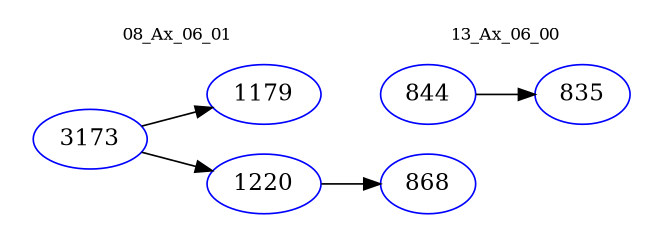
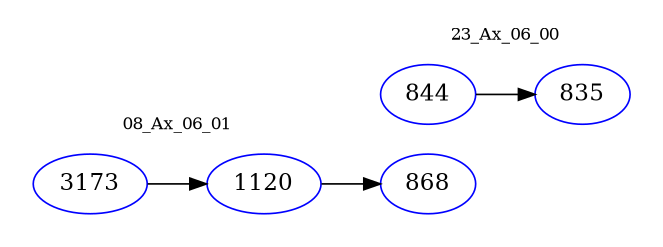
(505, 36) -> (505, 36)
(264, 94) -> none
(264, 184) -> (264, 184)
